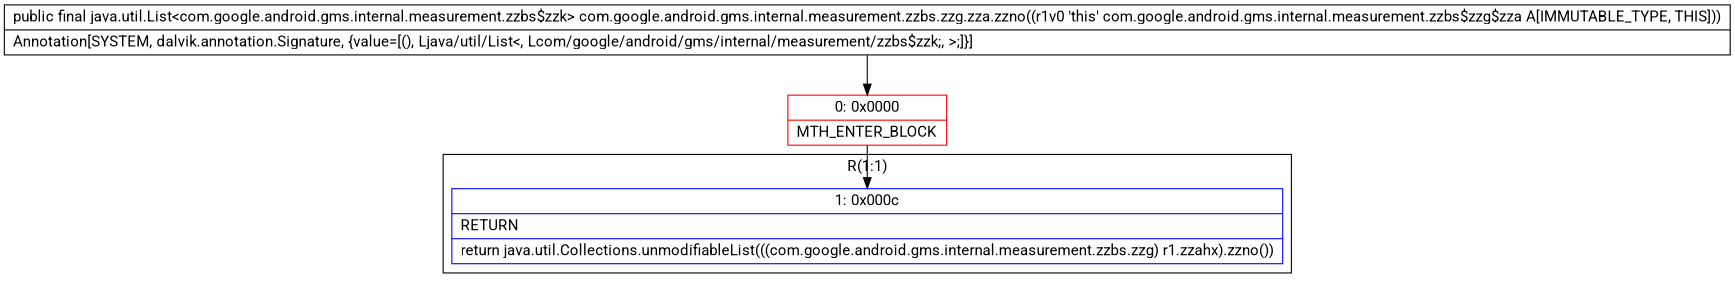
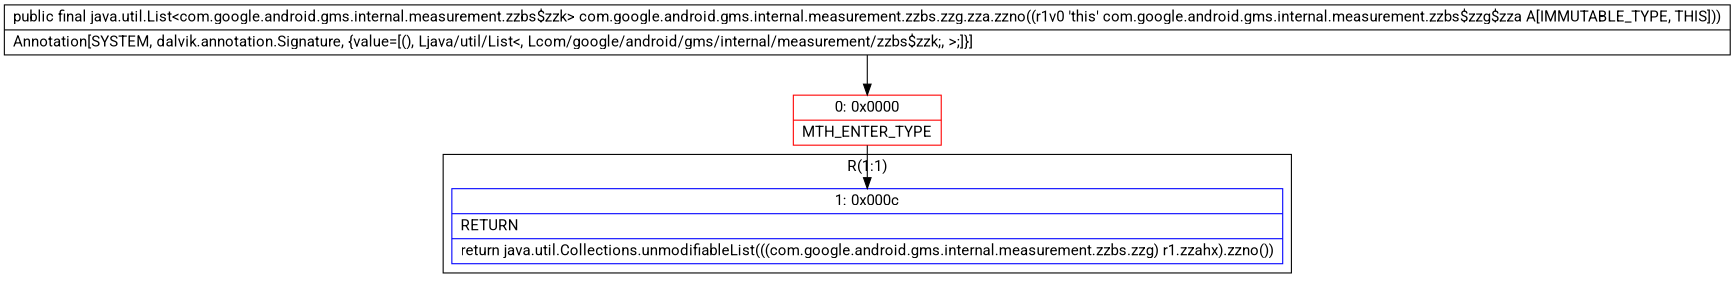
(867, 132) -> (867, 132)
